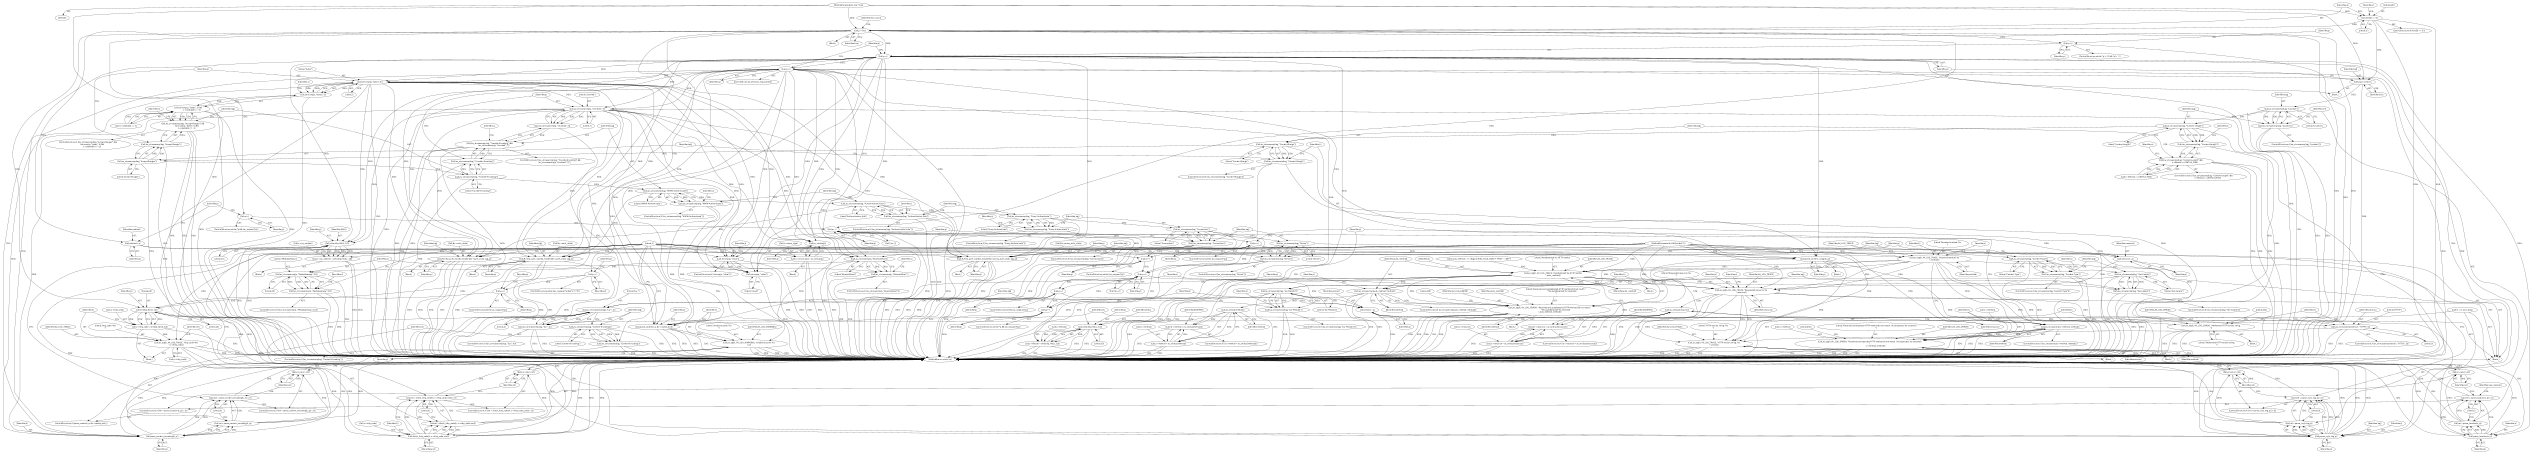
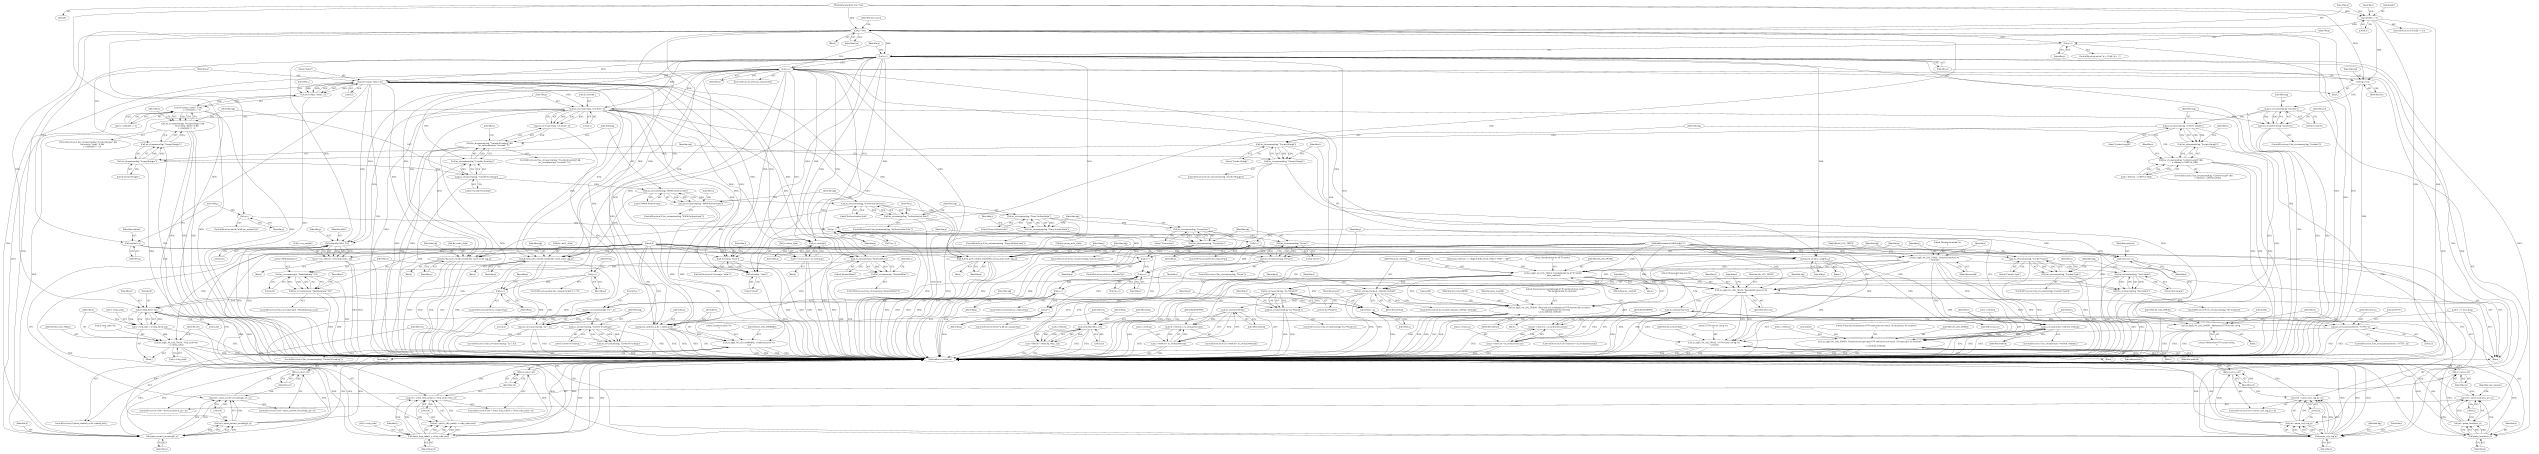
(2363, 82) -> (2363, 82)
(123, 417) -> (358, 358)
